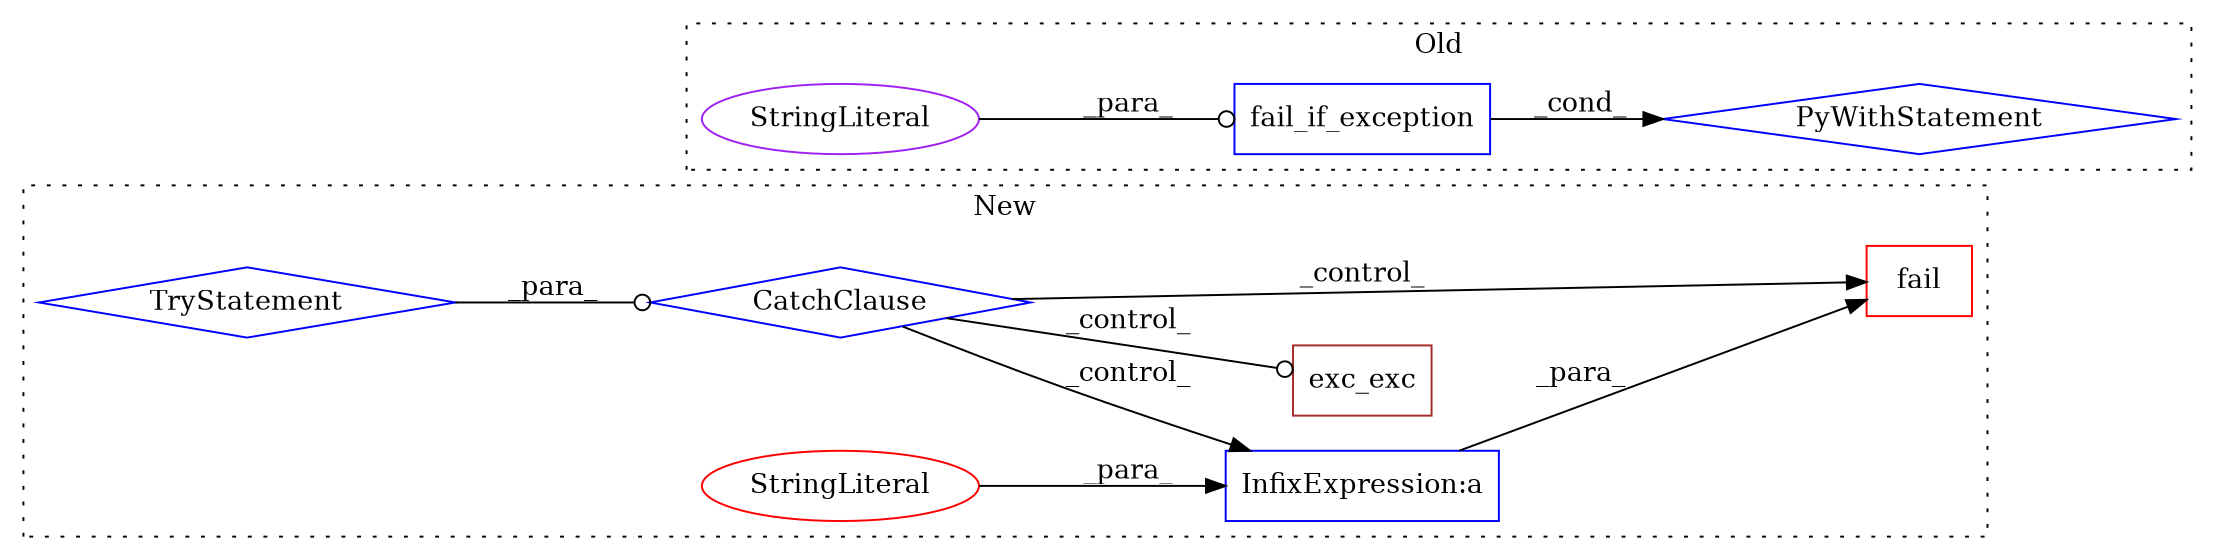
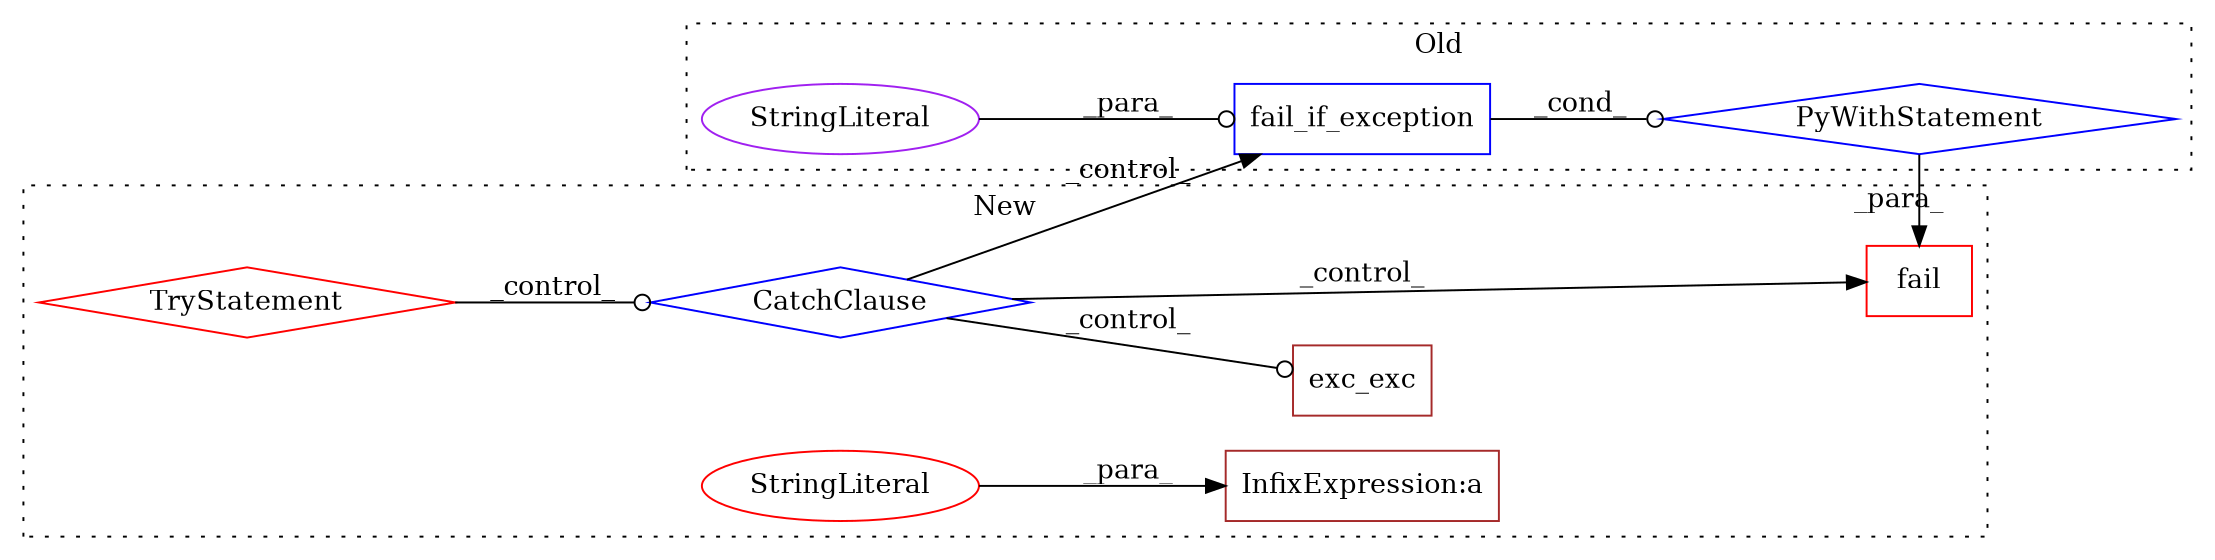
(1569, 119) -> (1569, 119)
(553, 288) -> (553, 288)
(247, 302) -> (247, 302)
(1654, 379) -> (1919, 198)
(1066, 388) -> (1074, 220)
(1362, 486) -> (1362, 486)
